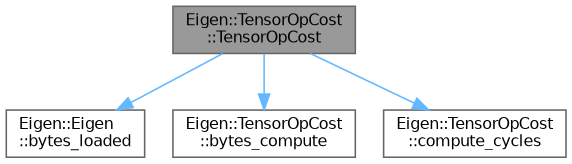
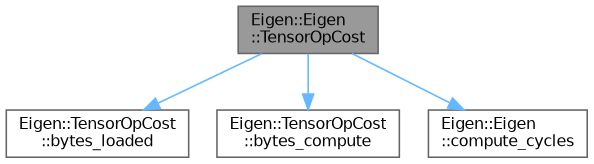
(264, 30) -> (308, 30)
(75, 134) -> (97, 134)
(475, 134) -> (508, 134)
